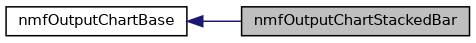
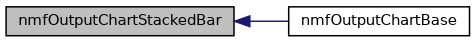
(222, 21) -> (269, 21)
